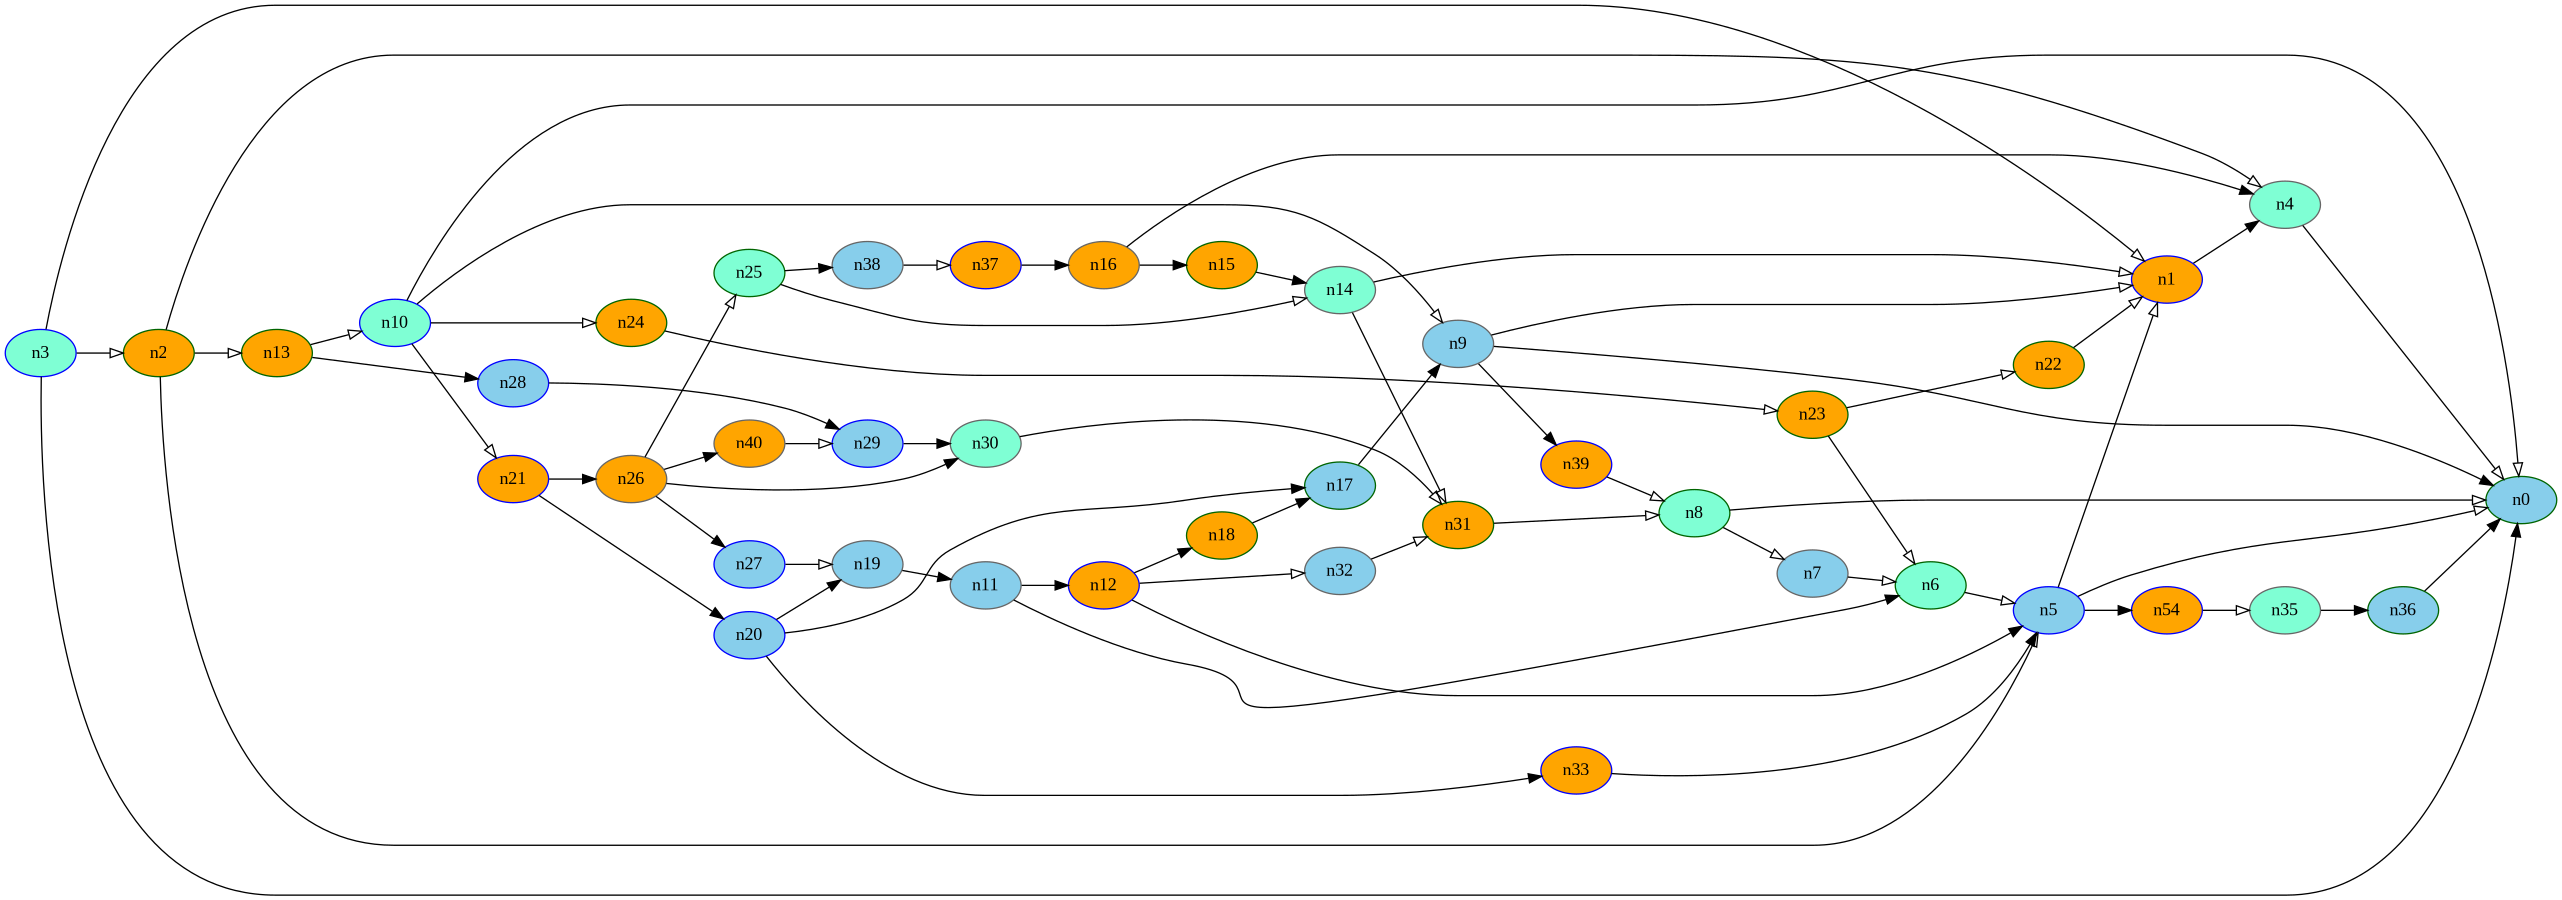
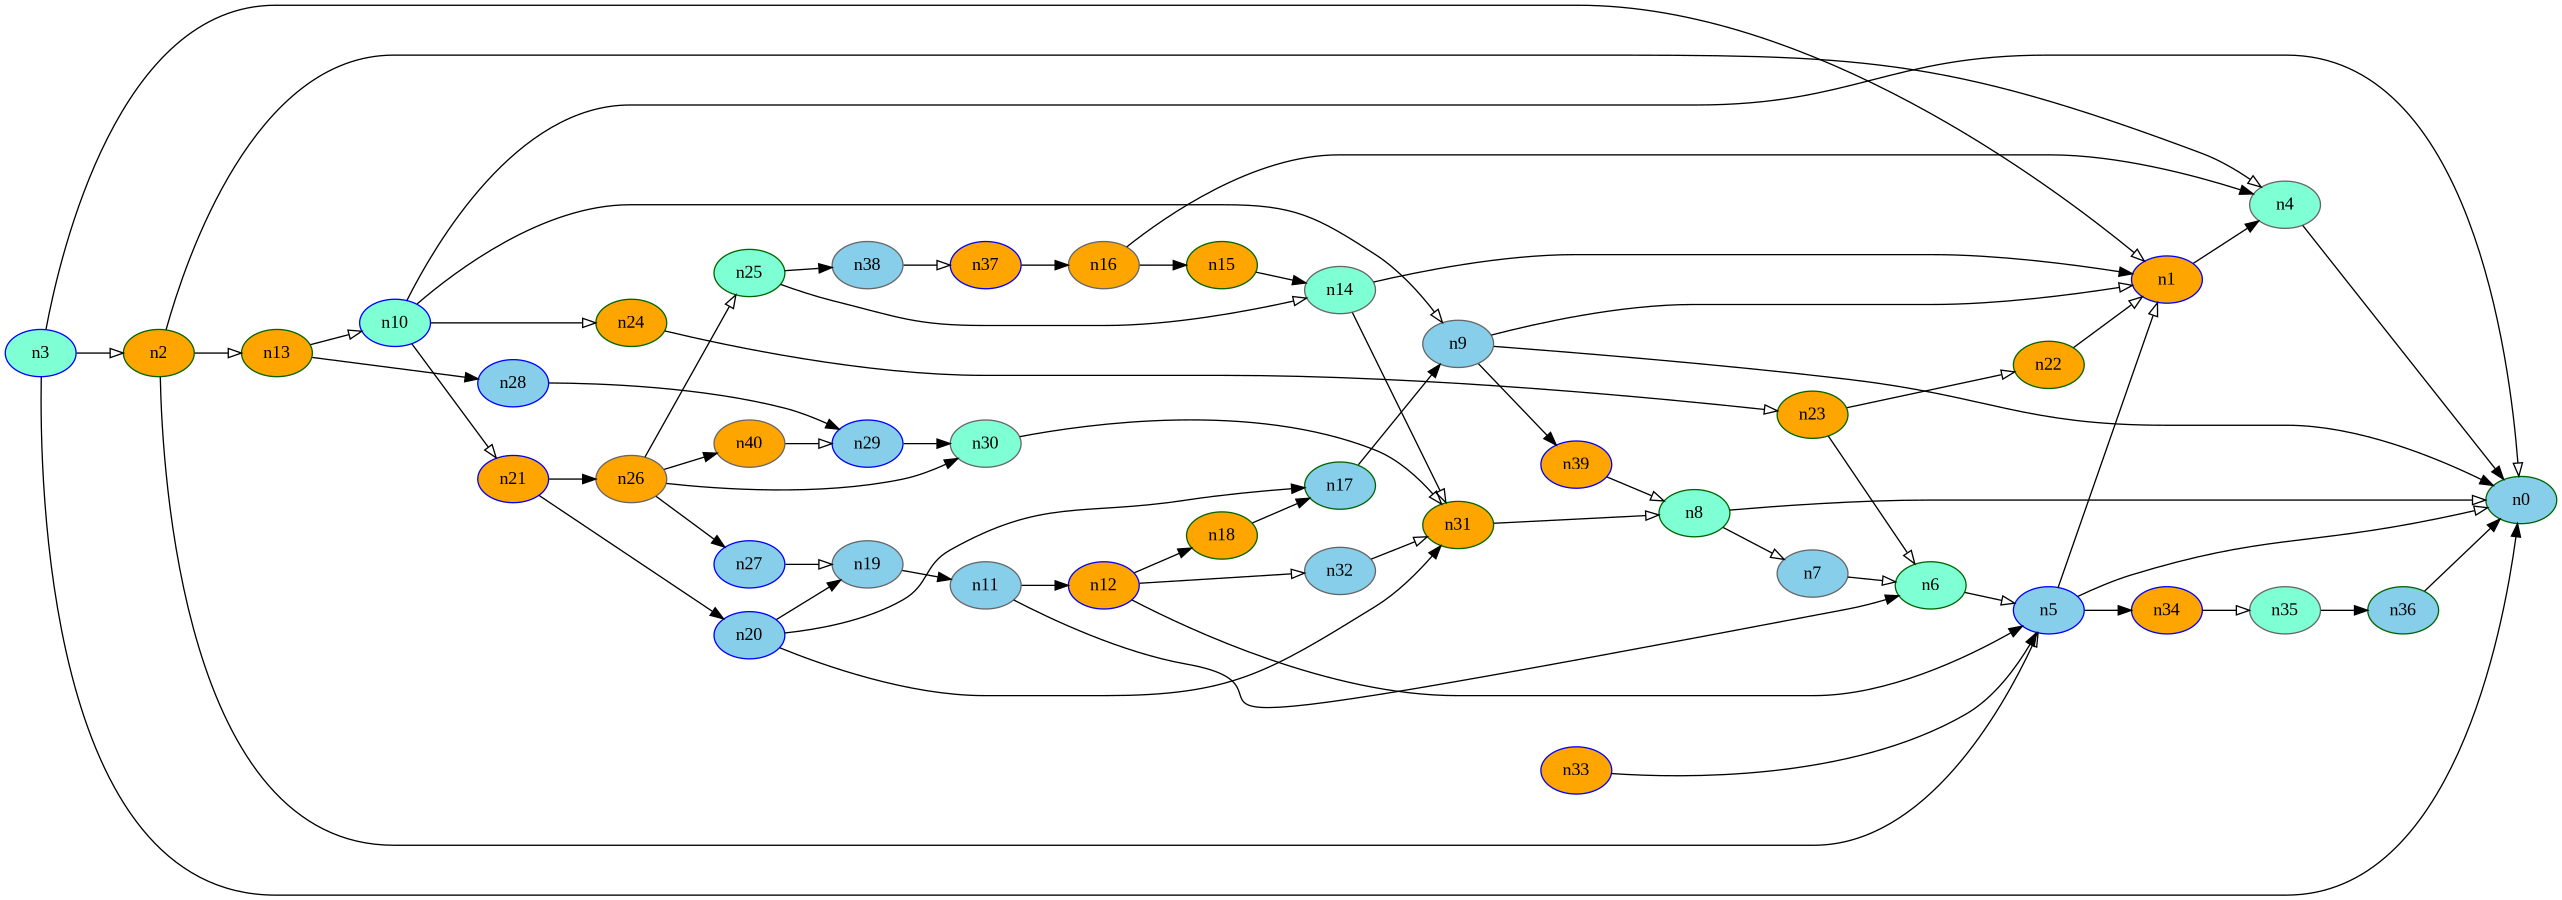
(1746, 255) -> (1746, 255)
(2399, 347) -> (2399, 347)
(2167, 610) -> (2167, 610)
(1124, 795) -> (1122, 695)
